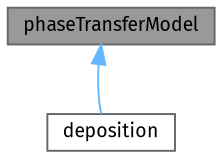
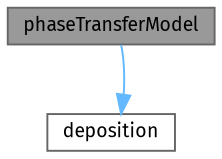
(98, 89) -> (124, 70)
